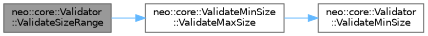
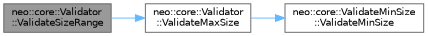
(215, 18) -> (198, 18)
(371, 18) -> (354, 18)
